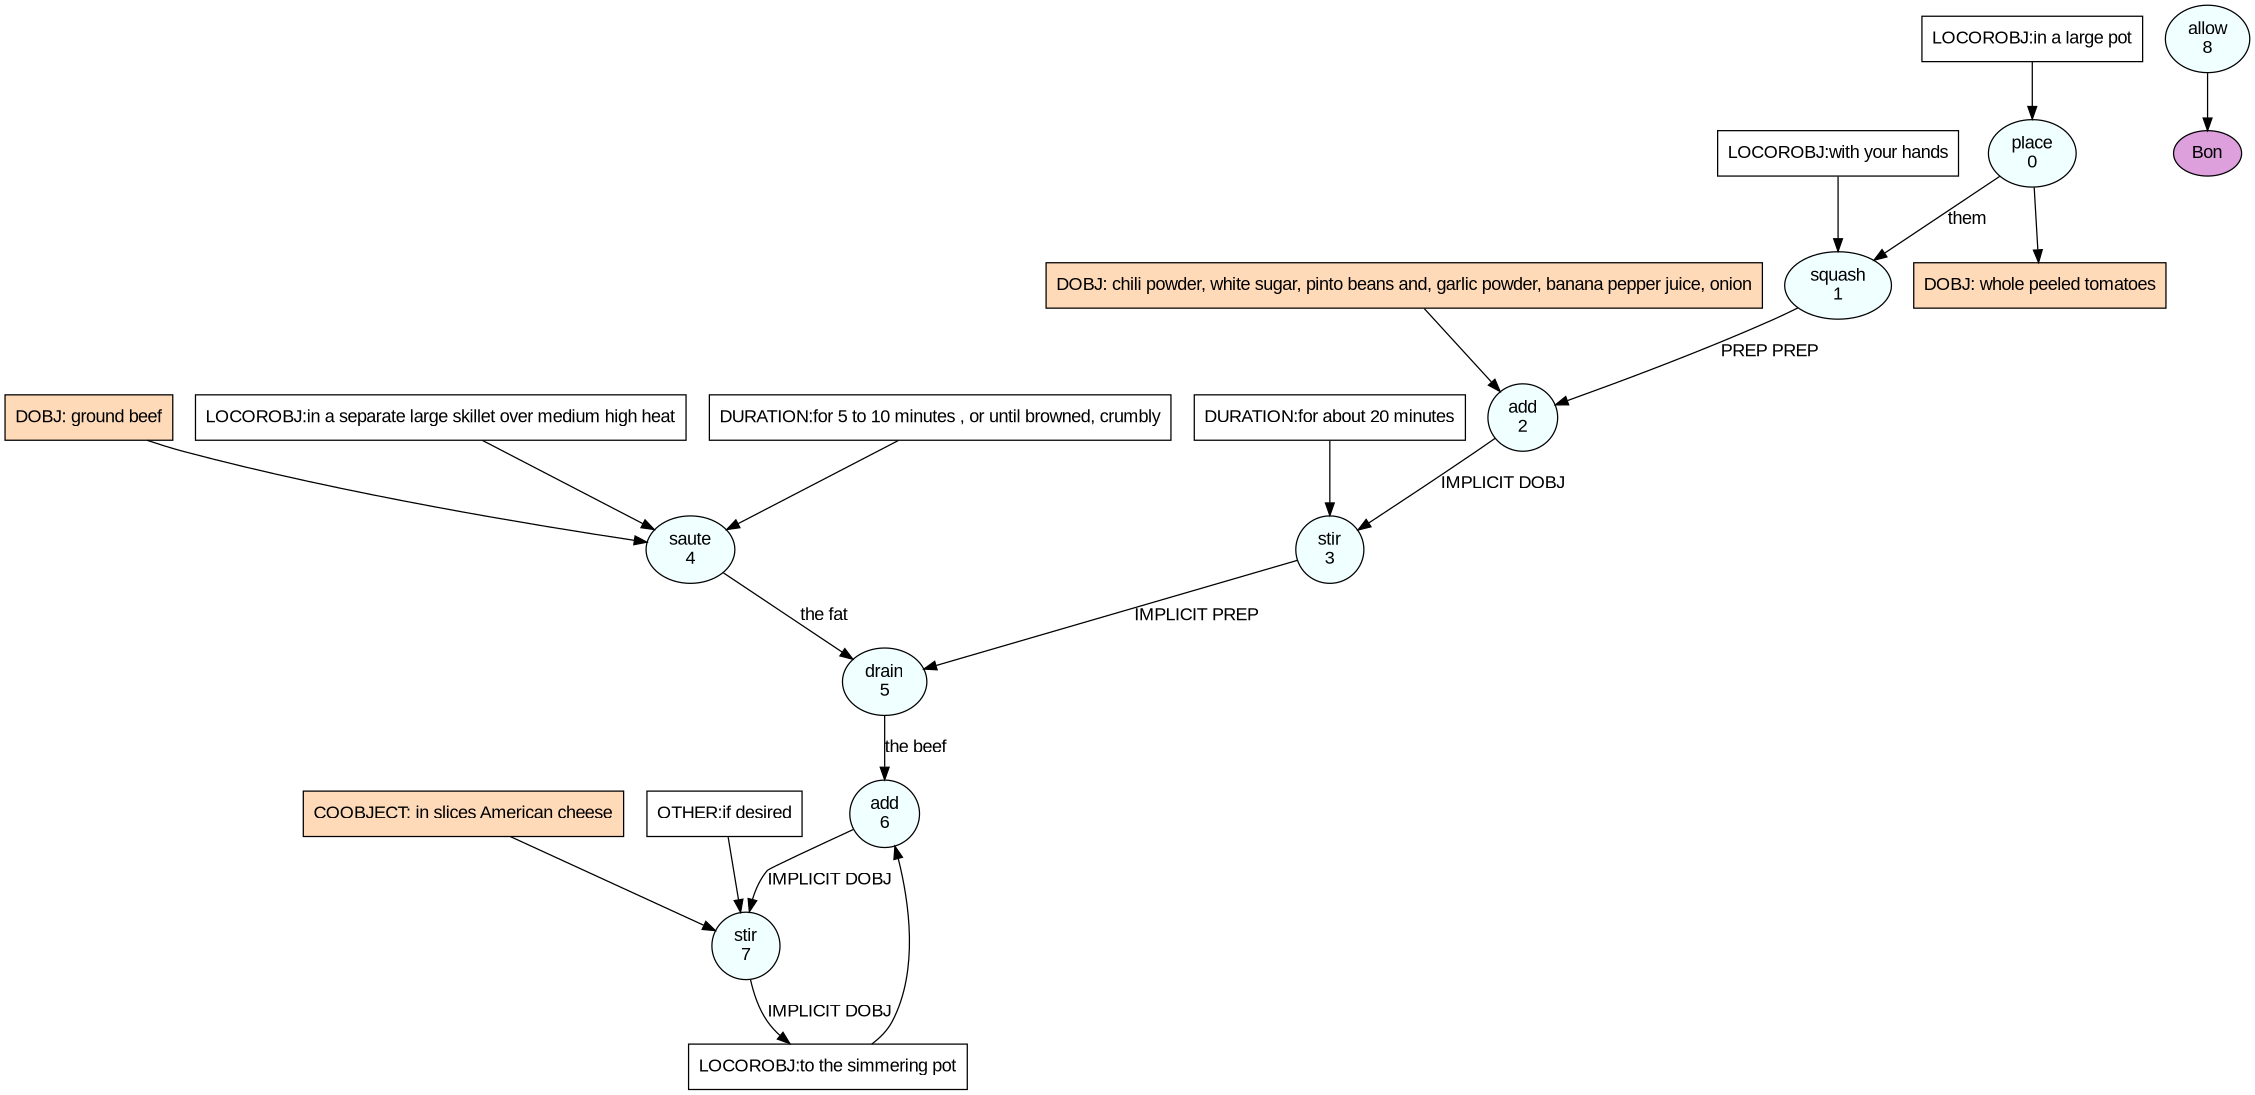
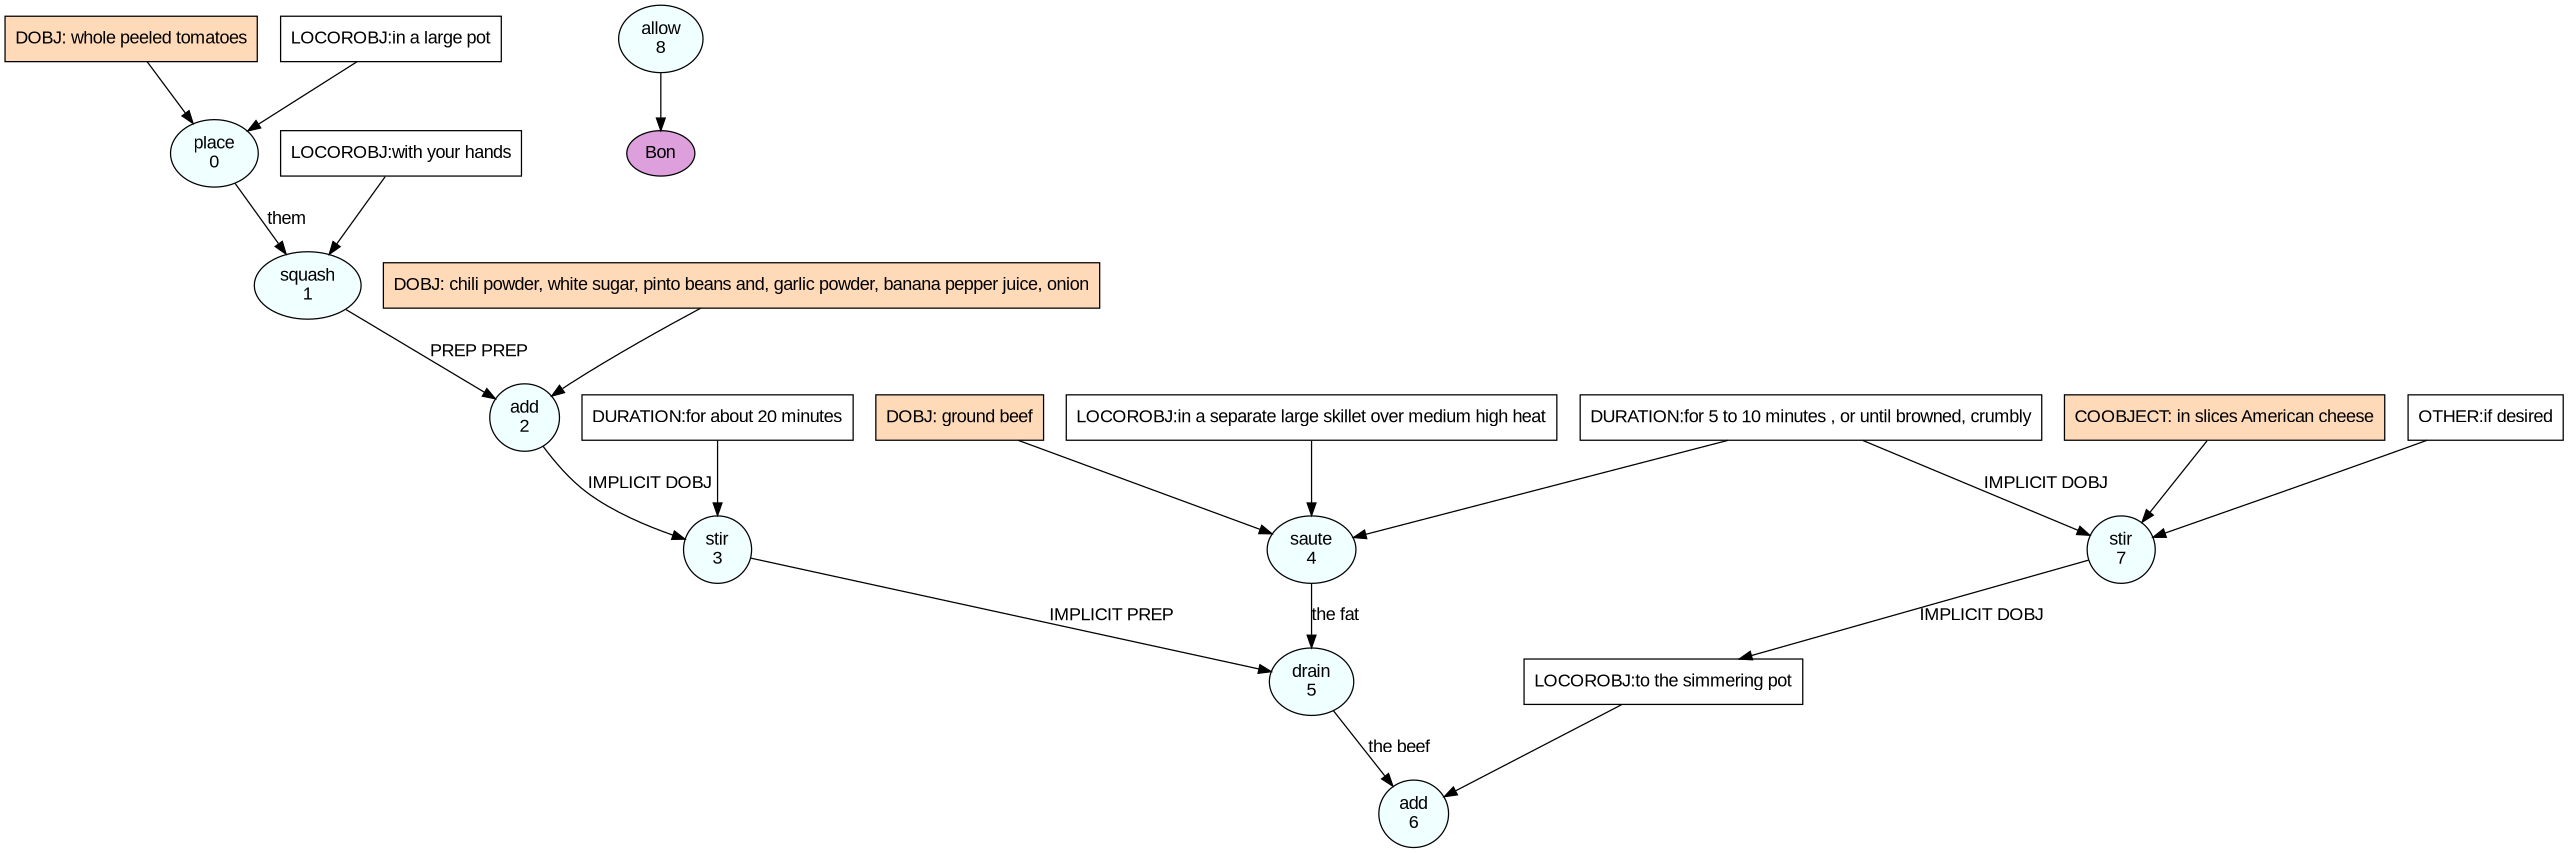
(2036, 218) -> (166, 87)
(795, 857) -> (1970, 485)
